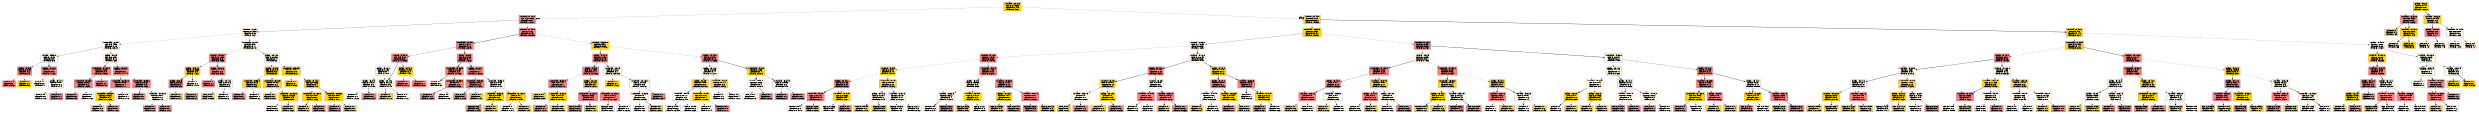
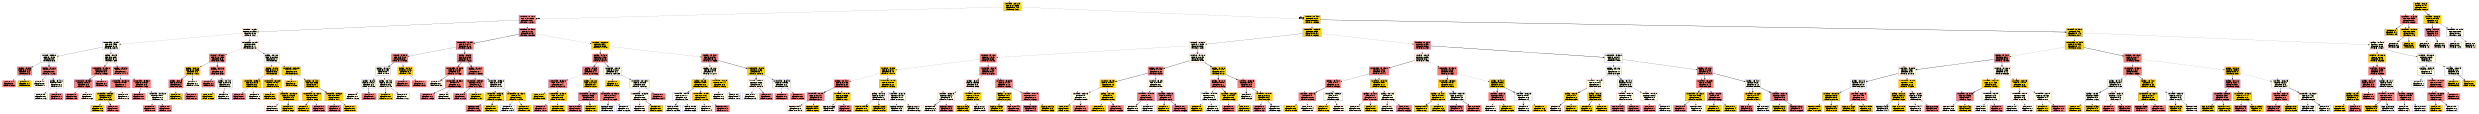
(394, 71) -> (392, 64)
